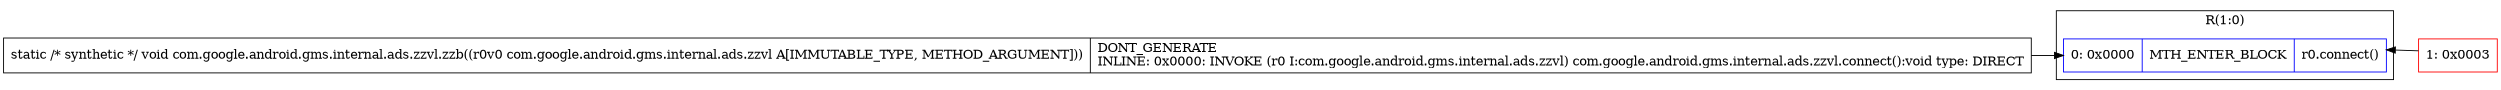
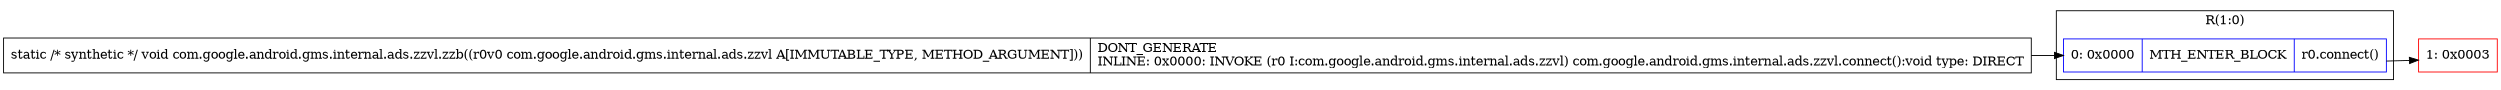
(2407, 50) -> (2399, 61)
